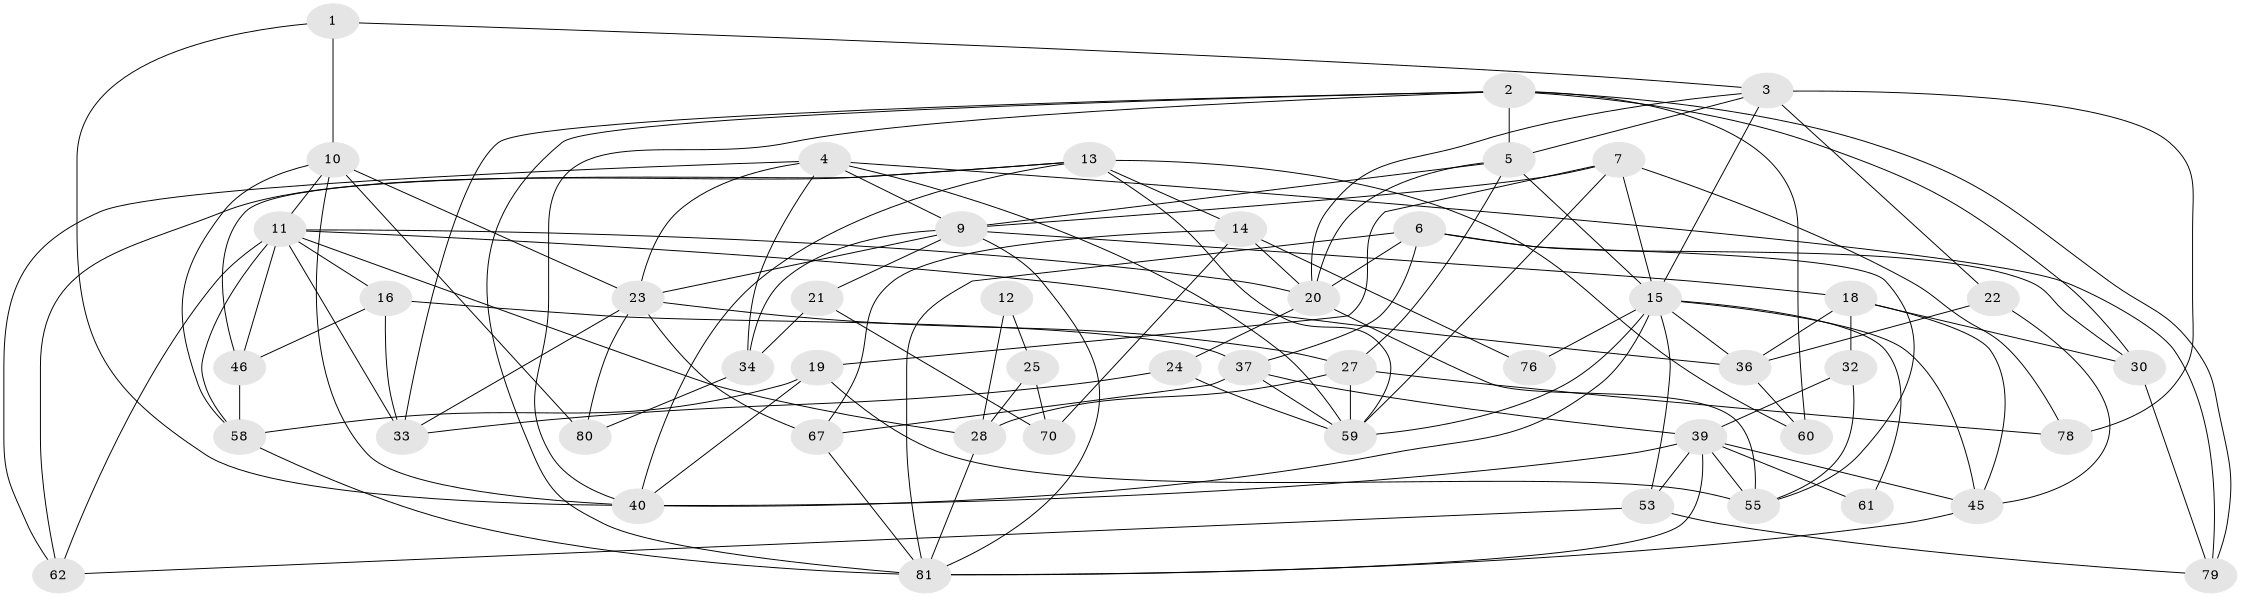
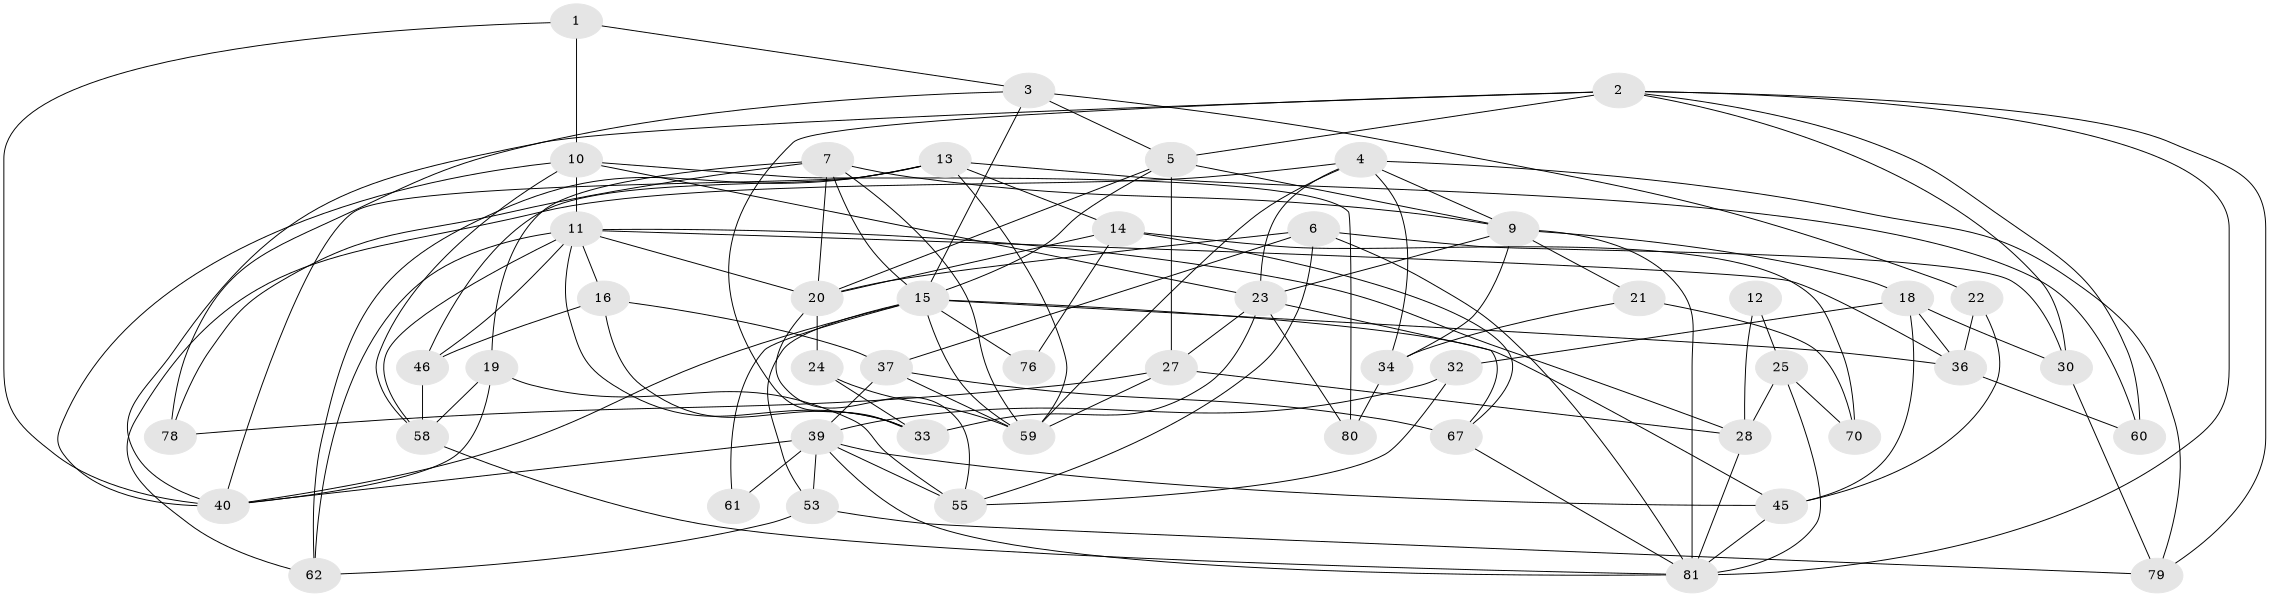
(1490, 138) -> (823, 226)
none -> (1820, 508)
